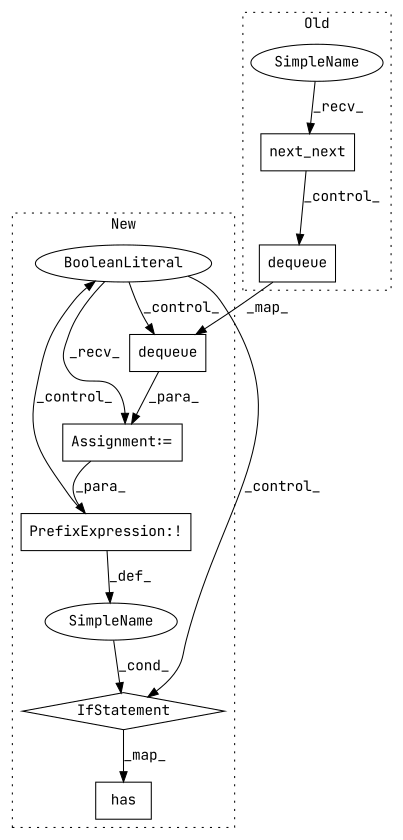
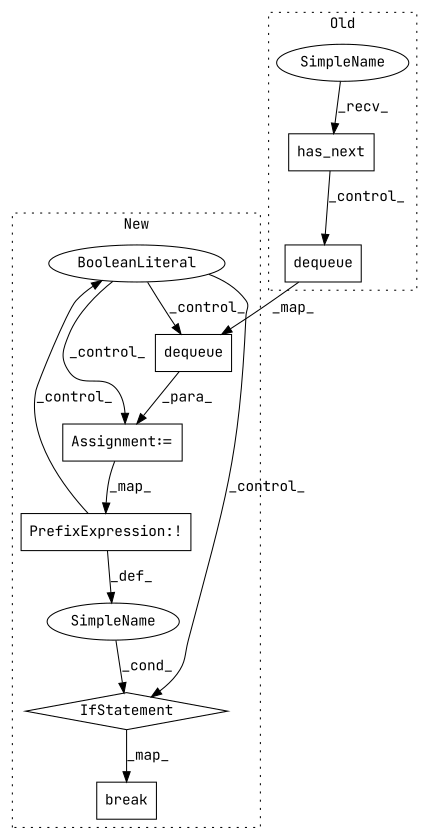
(308, 152) -> (331, 152)
(95, 353) -> (108, 353)
(101, 487) -> (131, 487)
(123, 801) -> (127, 801)
